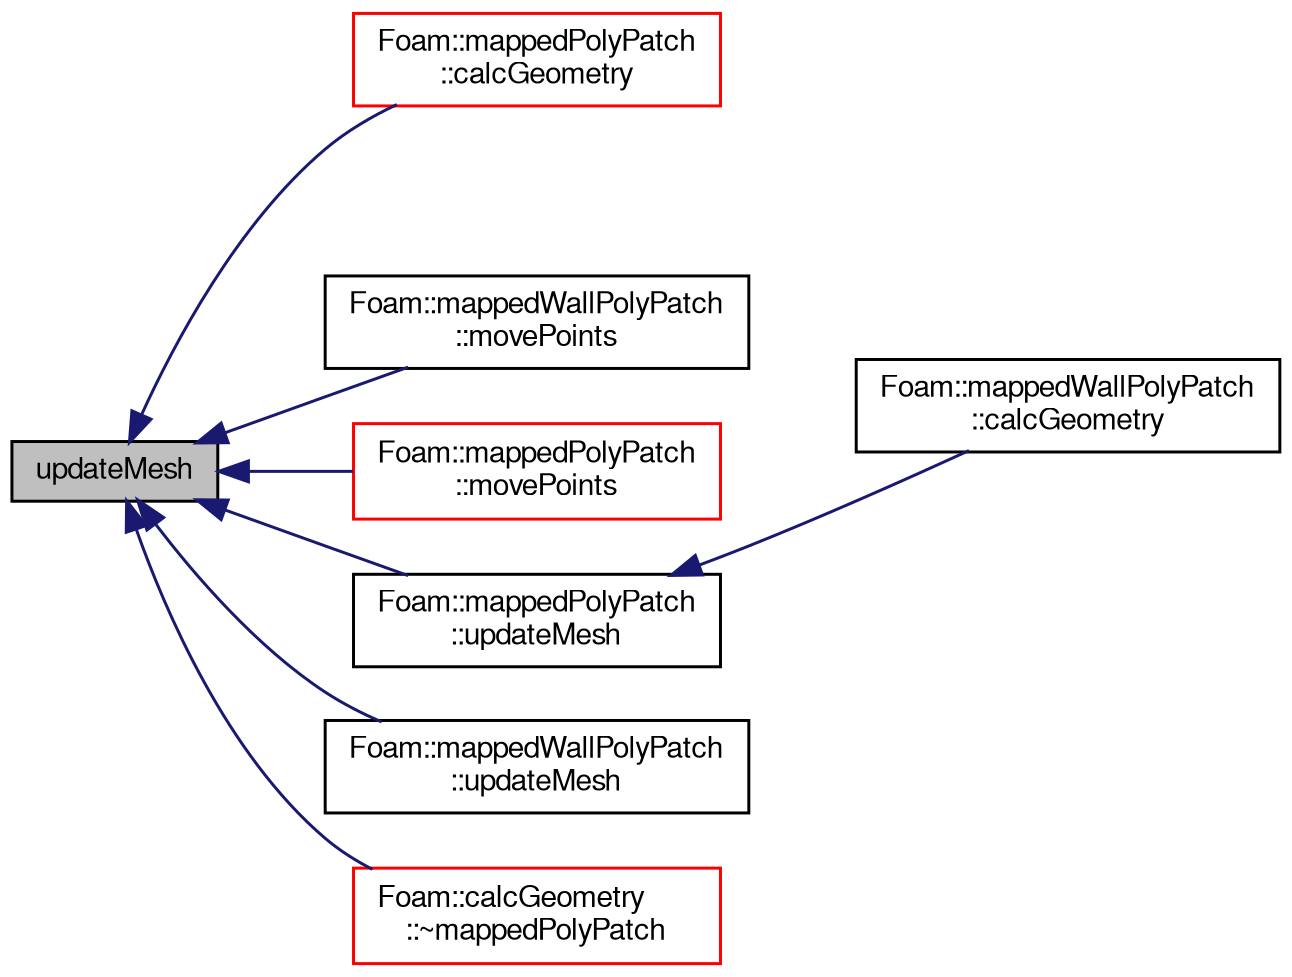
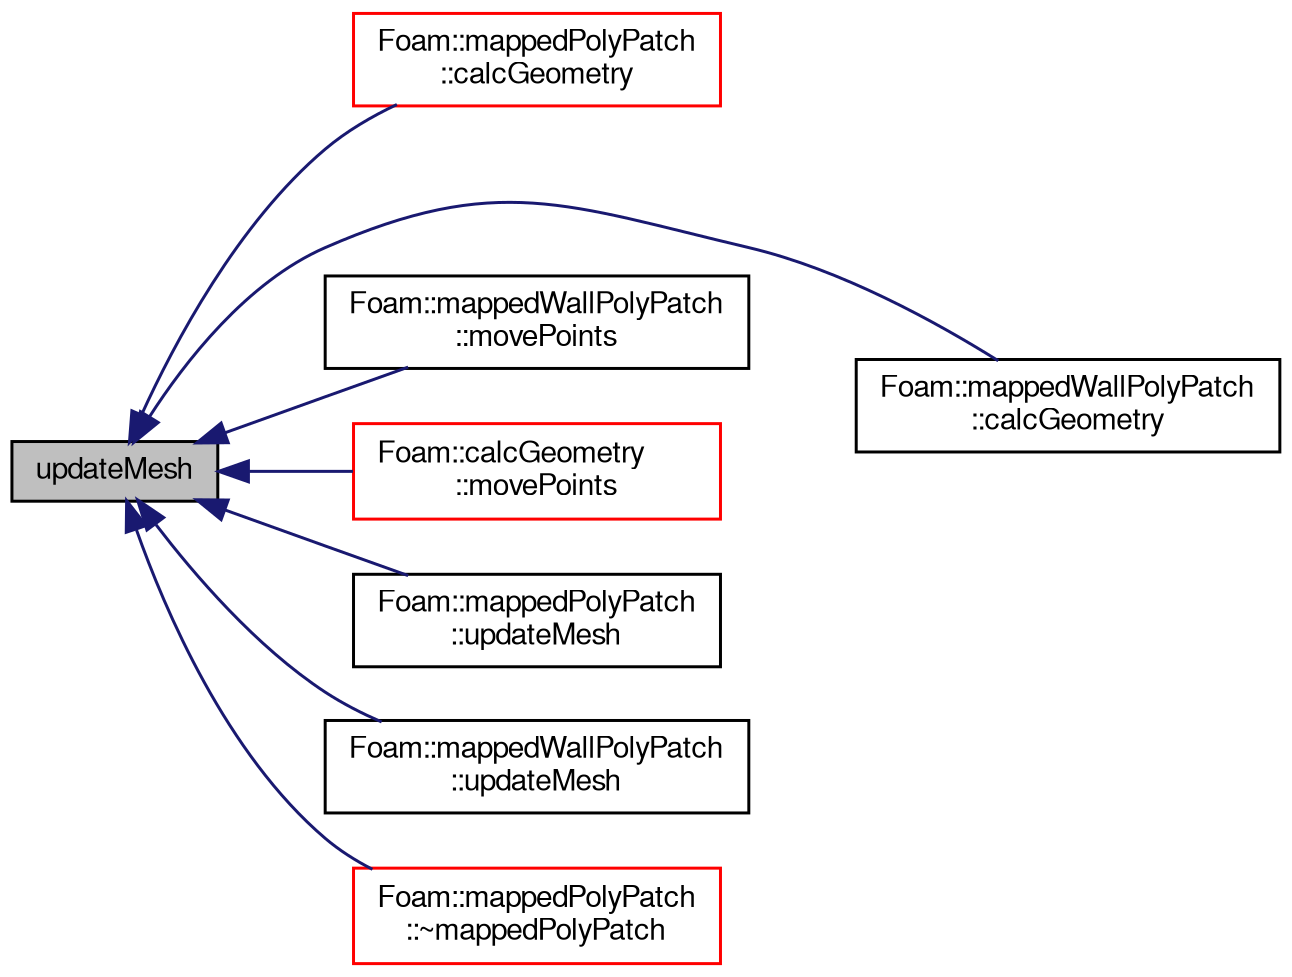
(537, 471) -> (537, 471)
(835, 510) -> (550, 205)
(537, 916) -> (537, 916)
